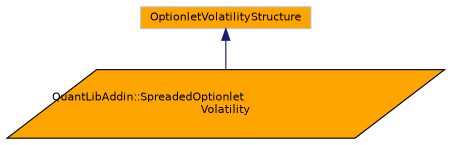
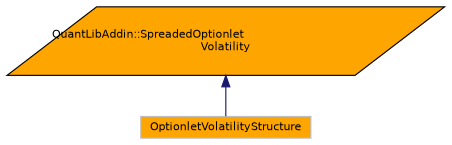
(226, 55) -> (226, 102)
